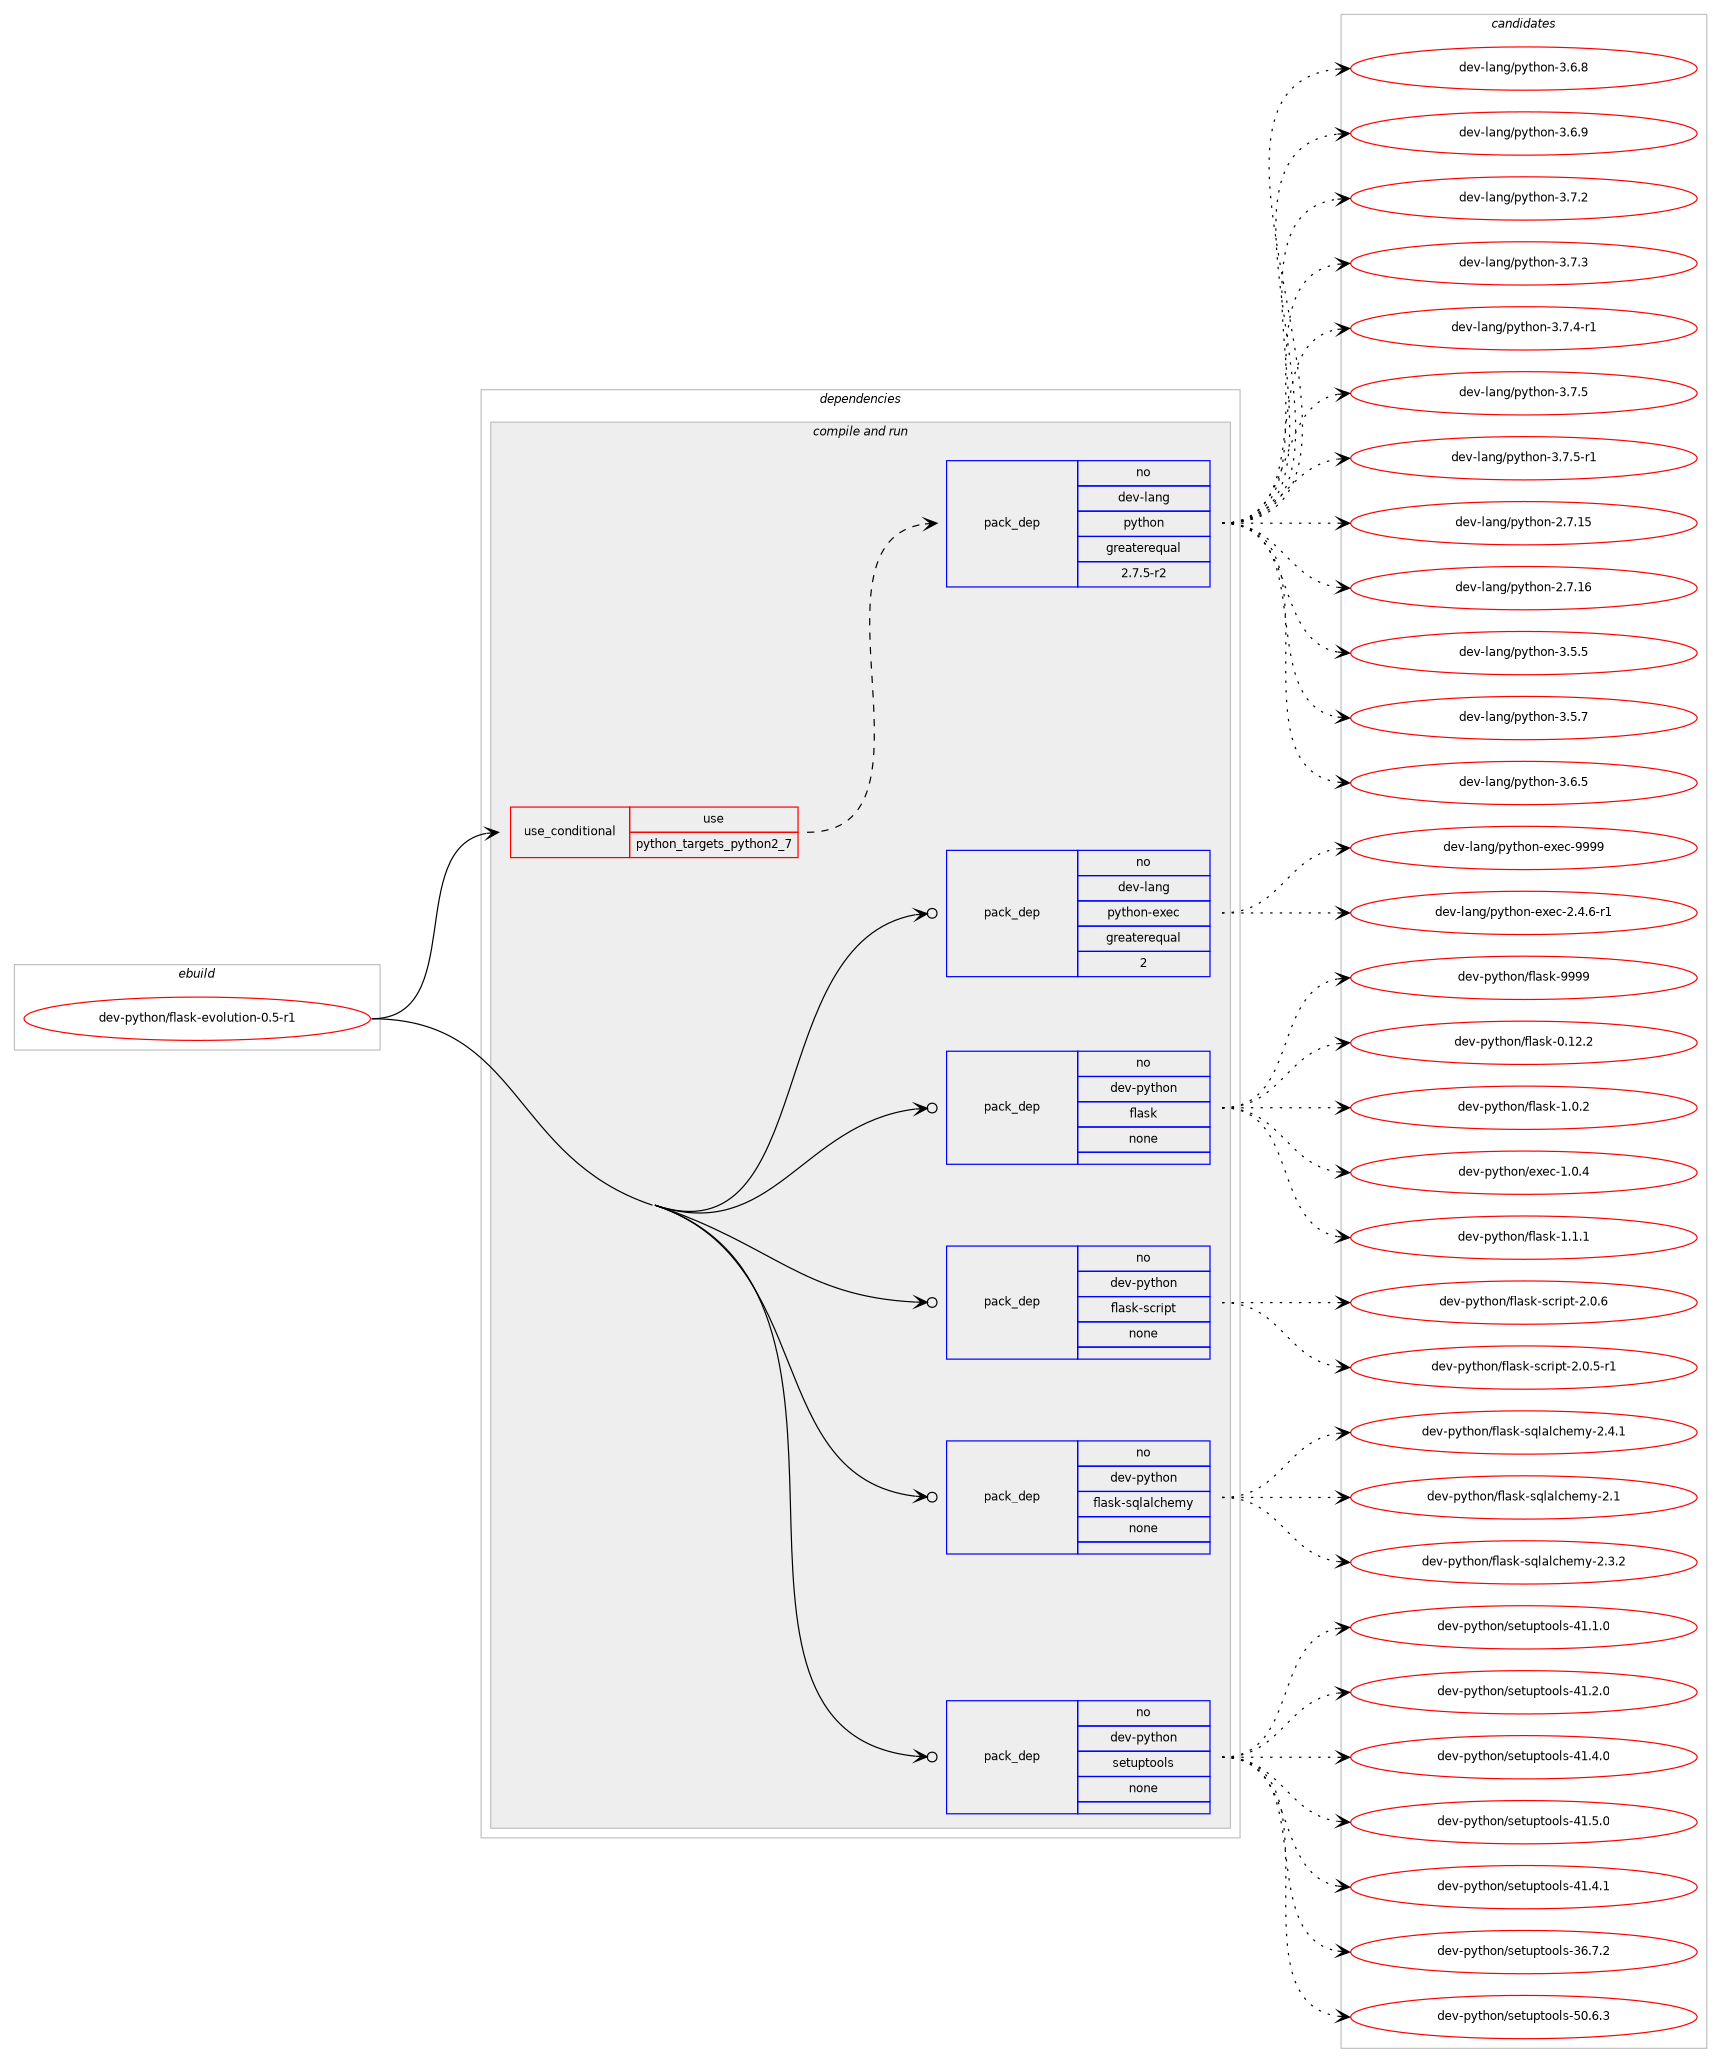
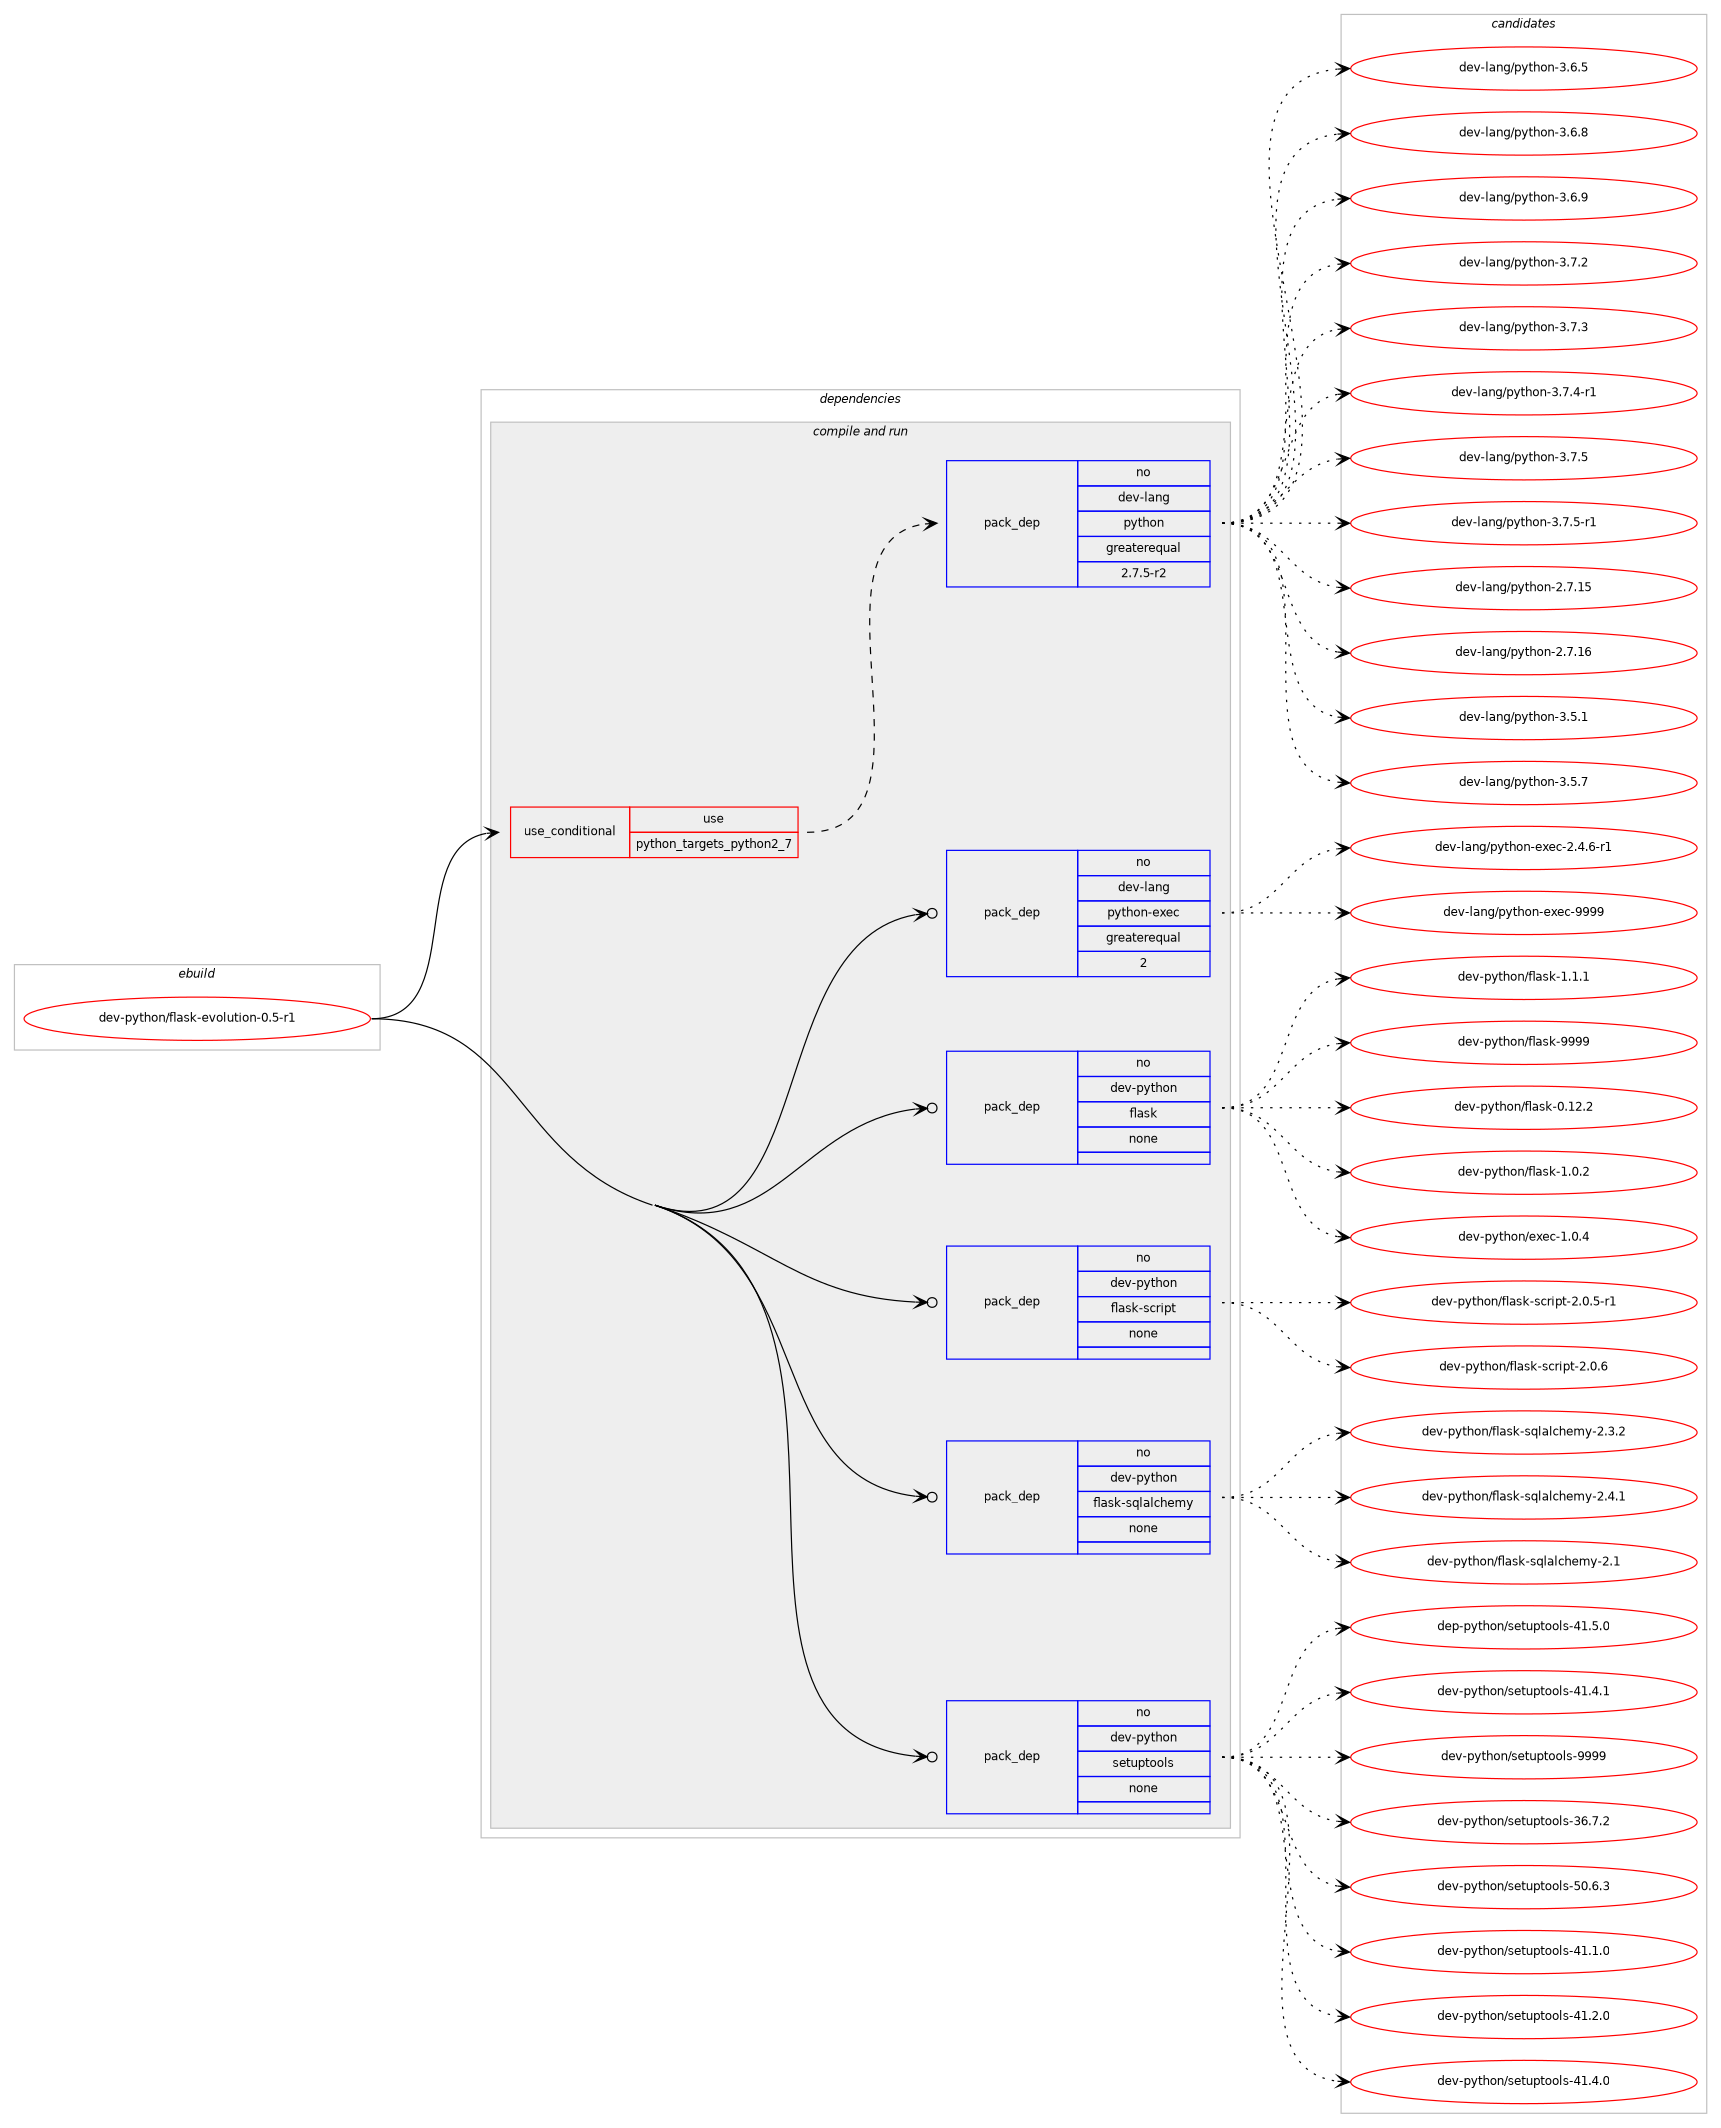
(1524, 653) -> (1524, 718)
none -> (1524, 1757)
(1524, 1822) -> (1524, 1627)
